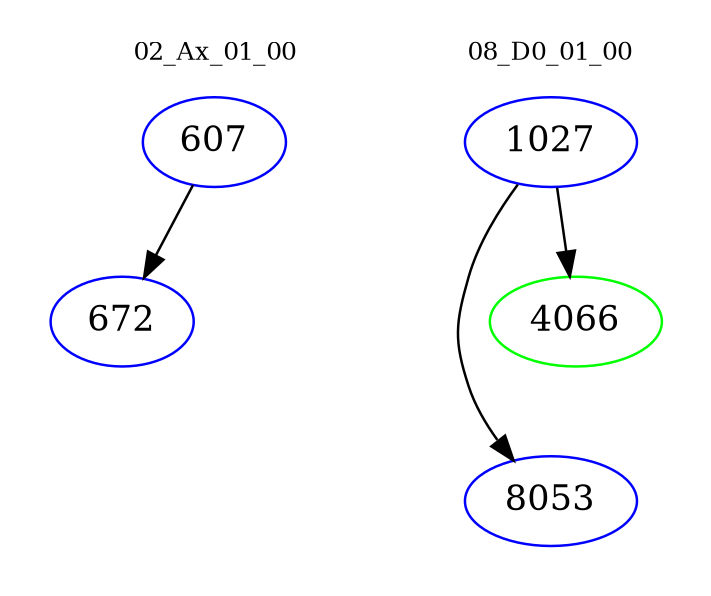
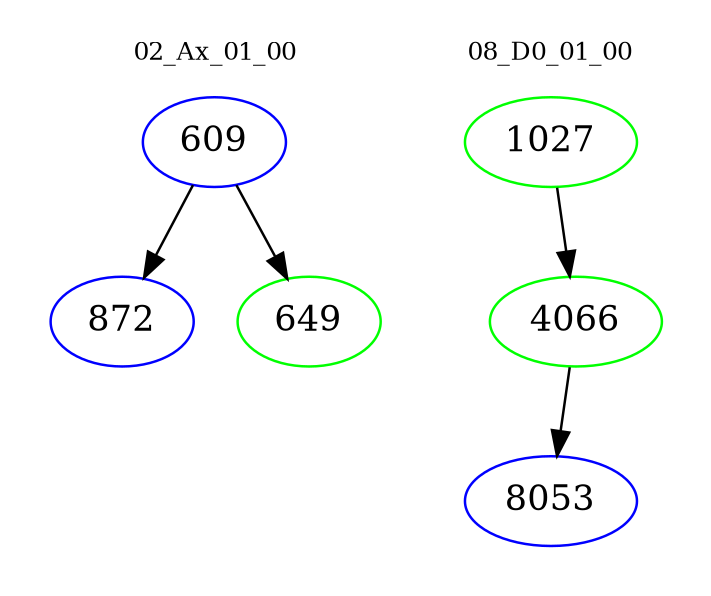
(214, 142) -> (214, 142)
(551, 142) -> (551, 142)
(460, 310) -> (565, 399)
(122, 322) -> (122, 322)
none -> (309, 322)
